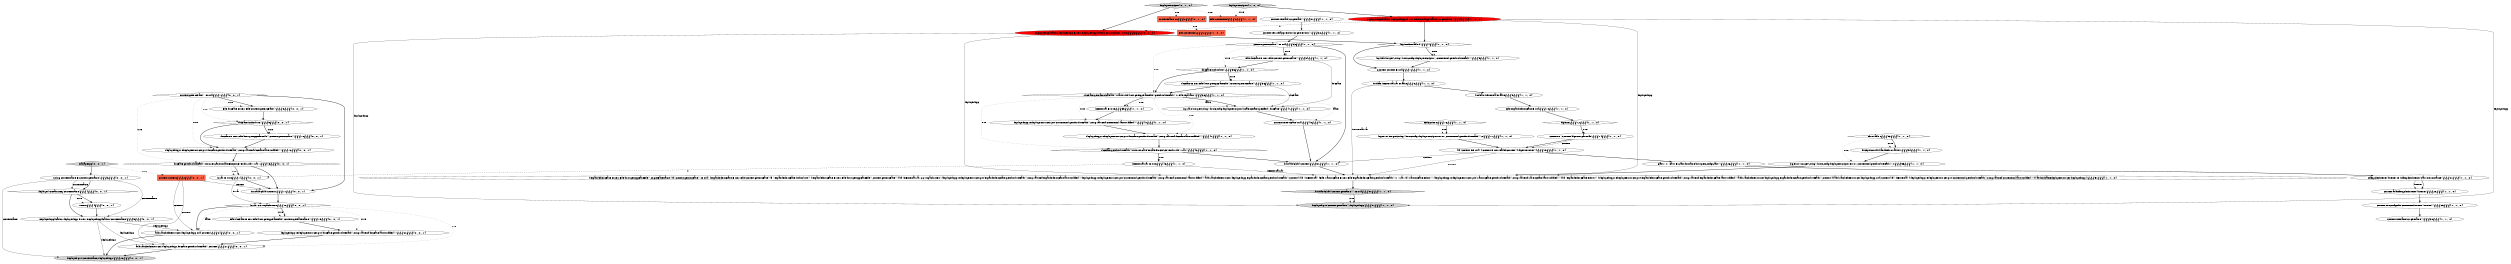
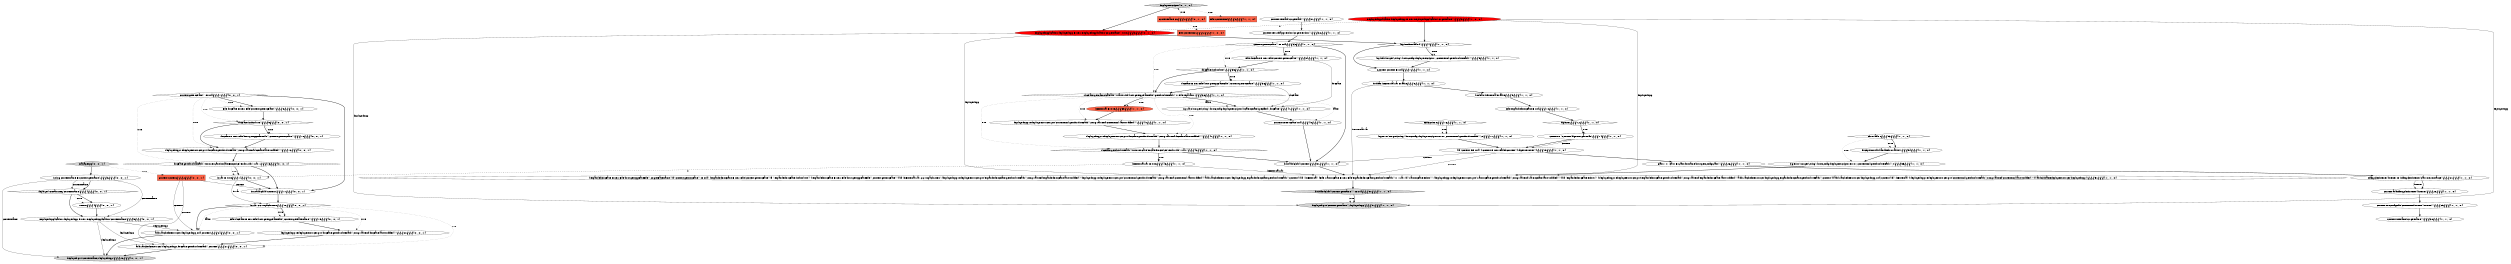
(1244, 5) -> none
(1174, 12) -> (1180, 13)
(1120, 109) -> (1120, 109)
